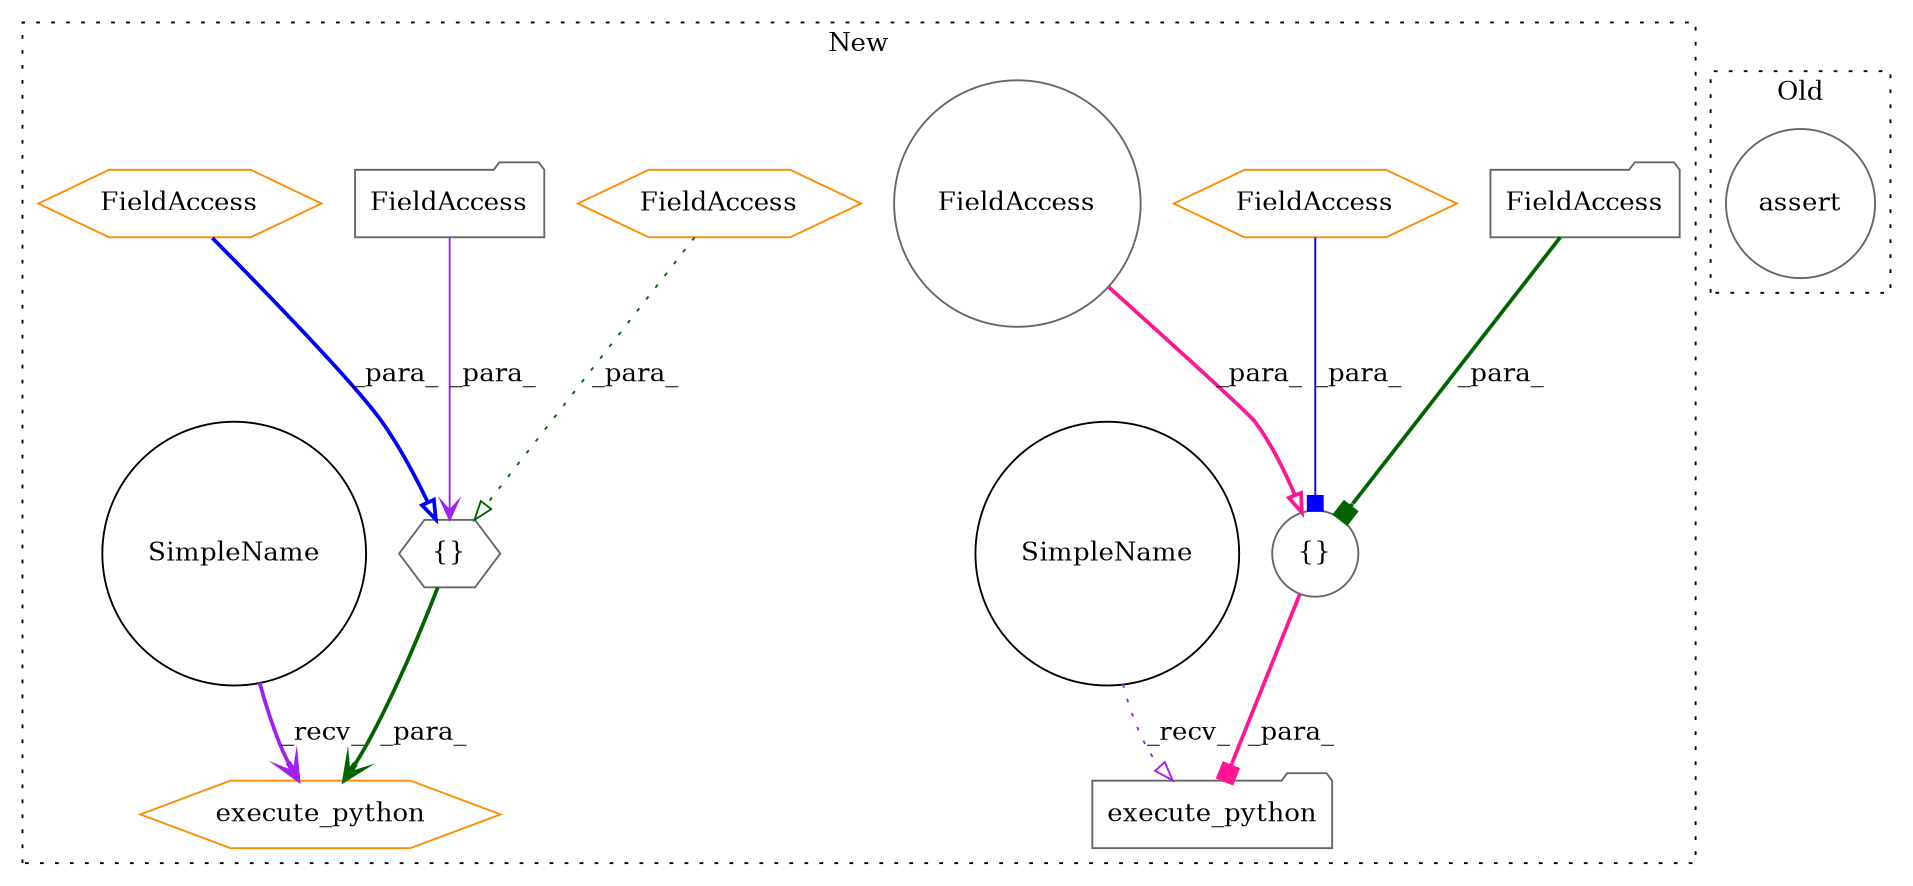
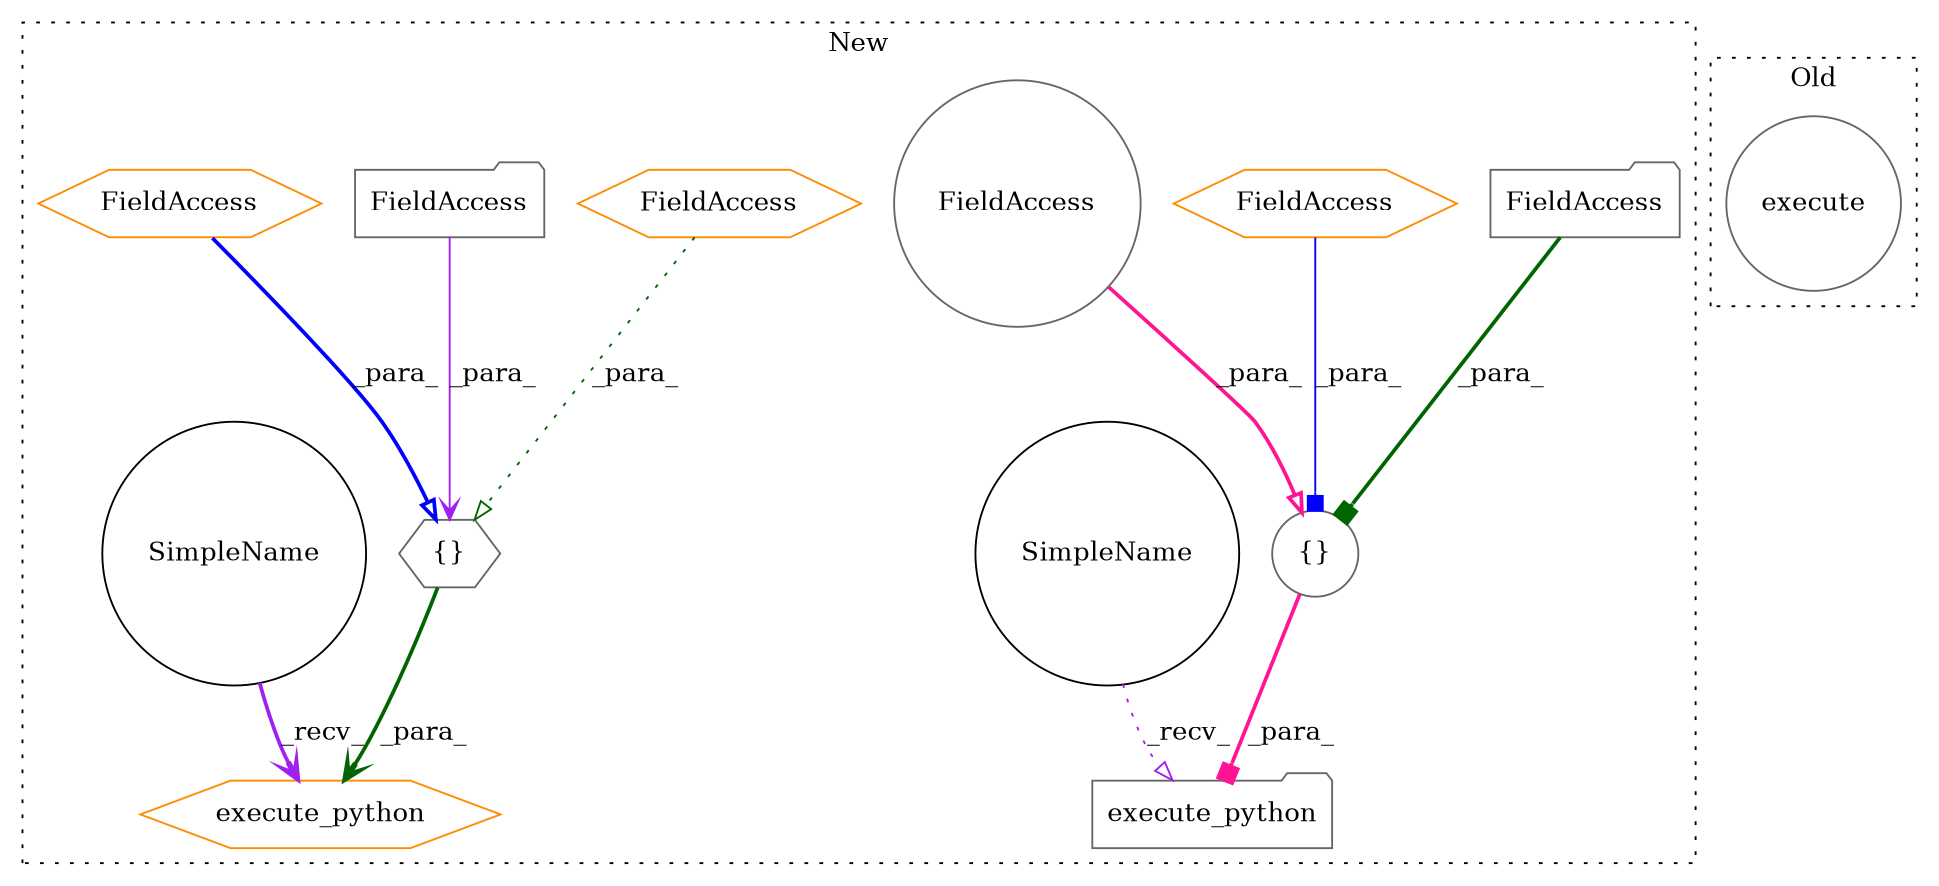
(1801, 204) -> (1814, 204)
